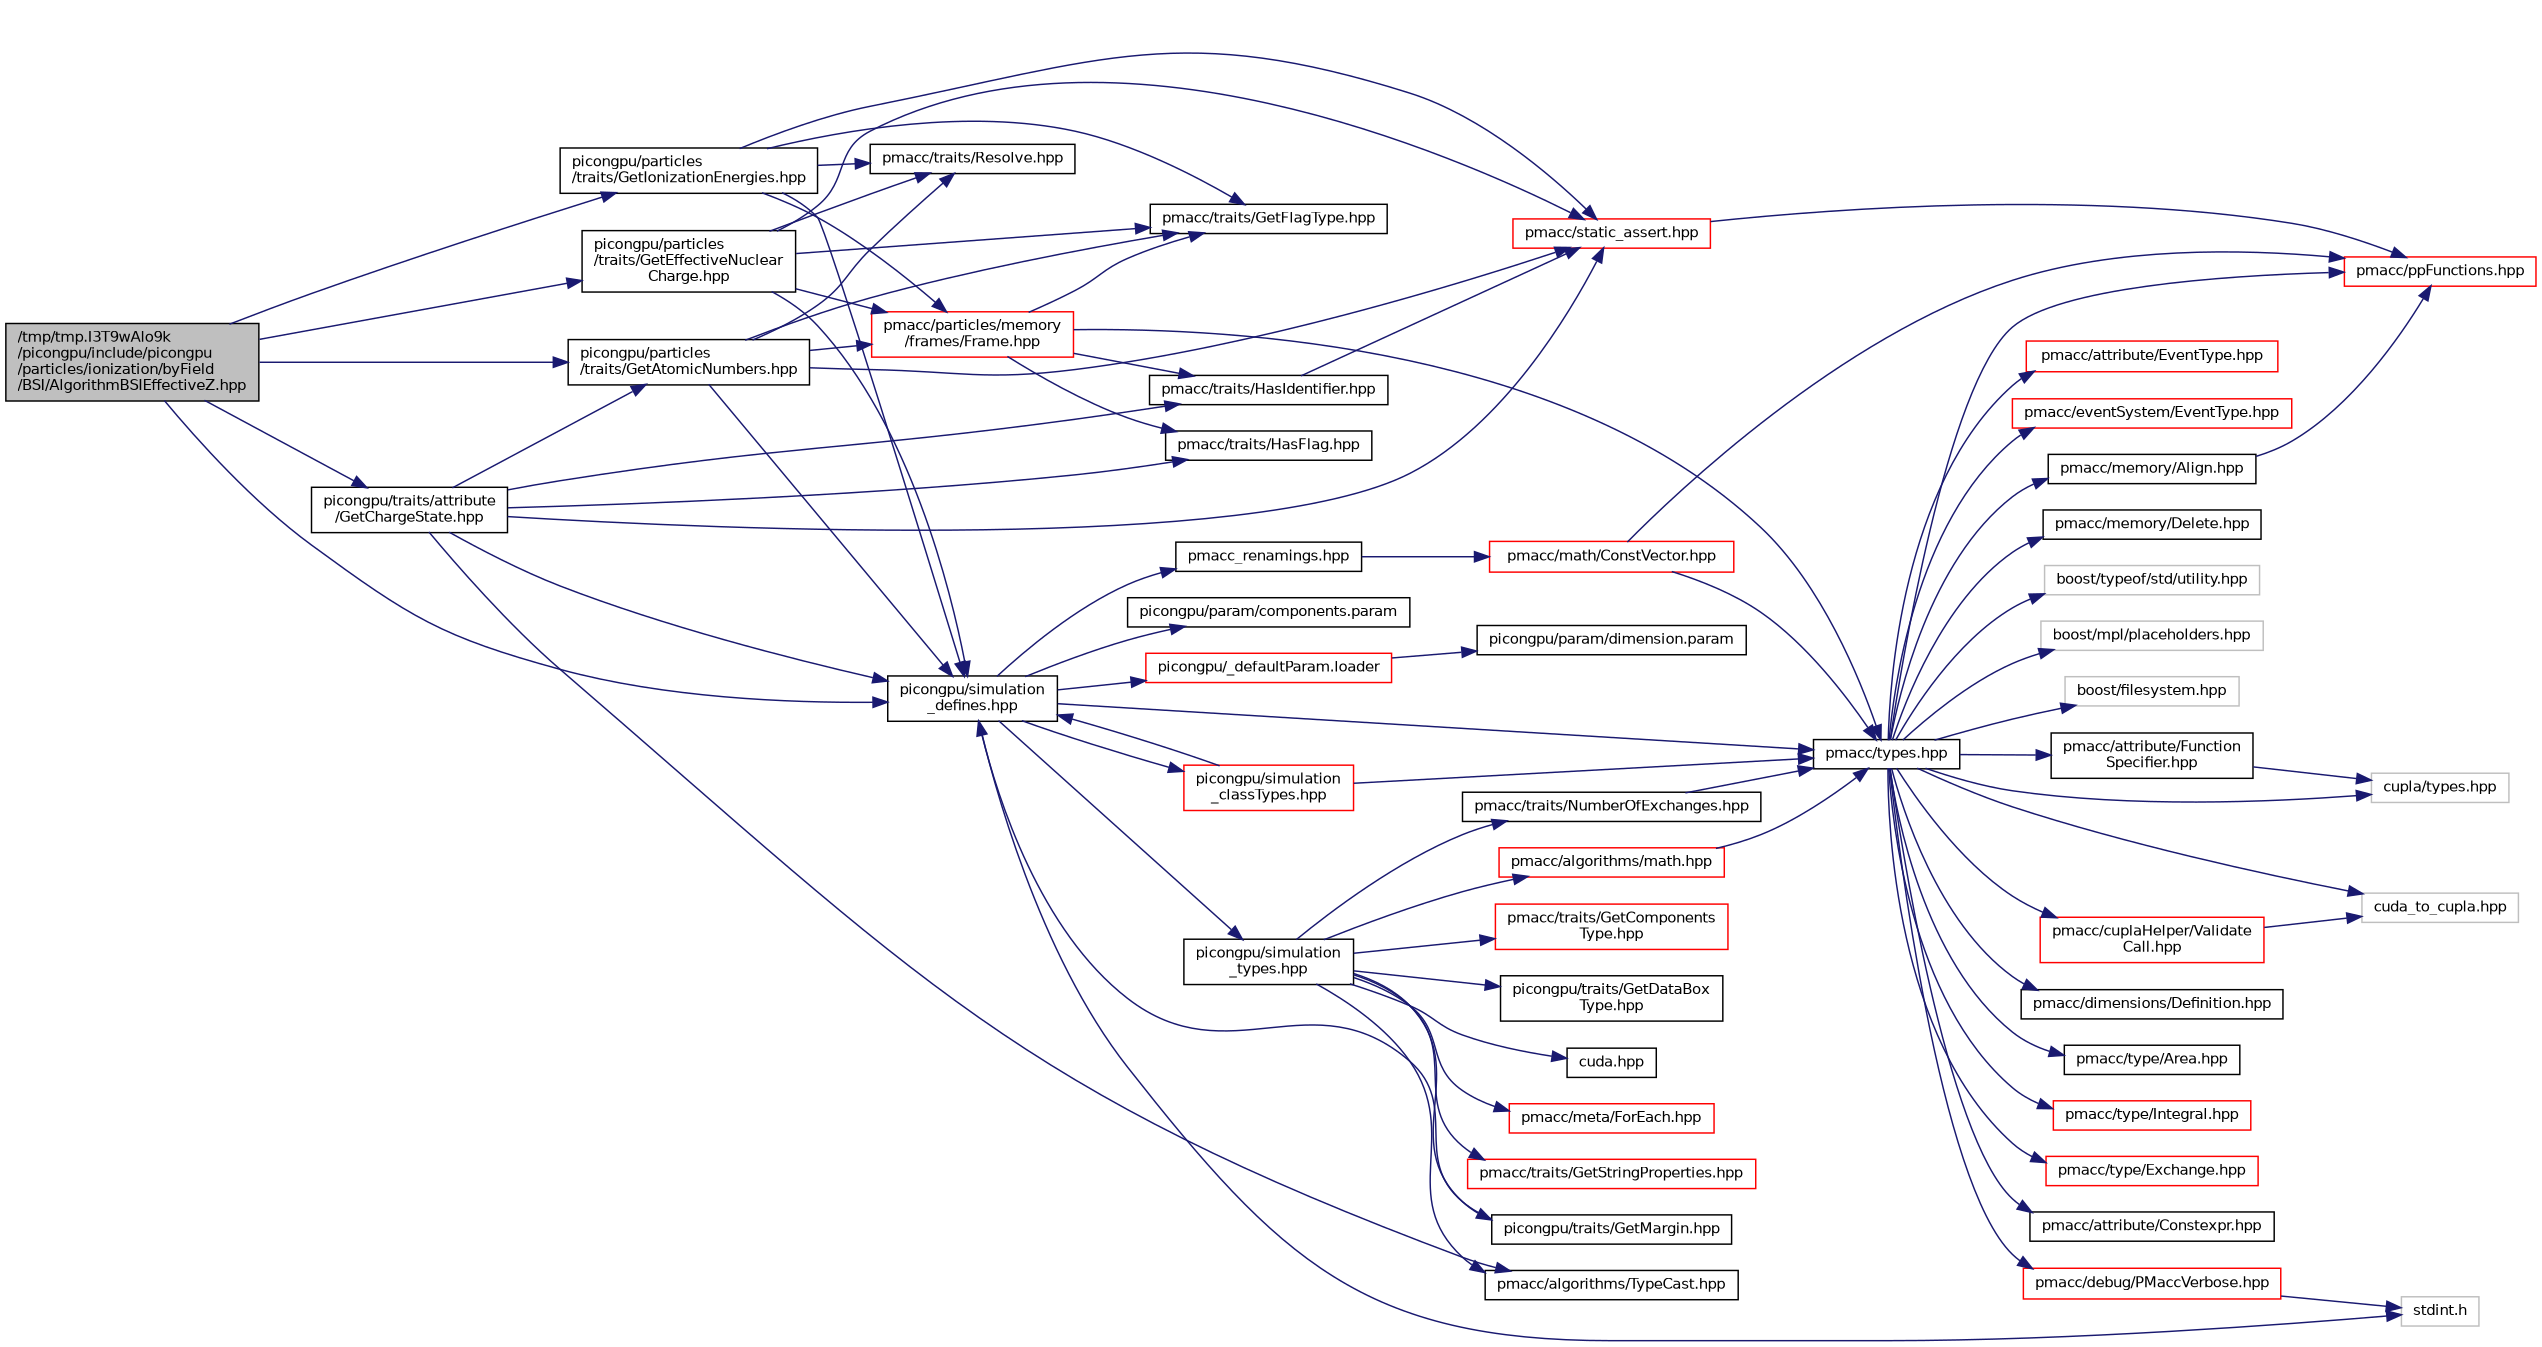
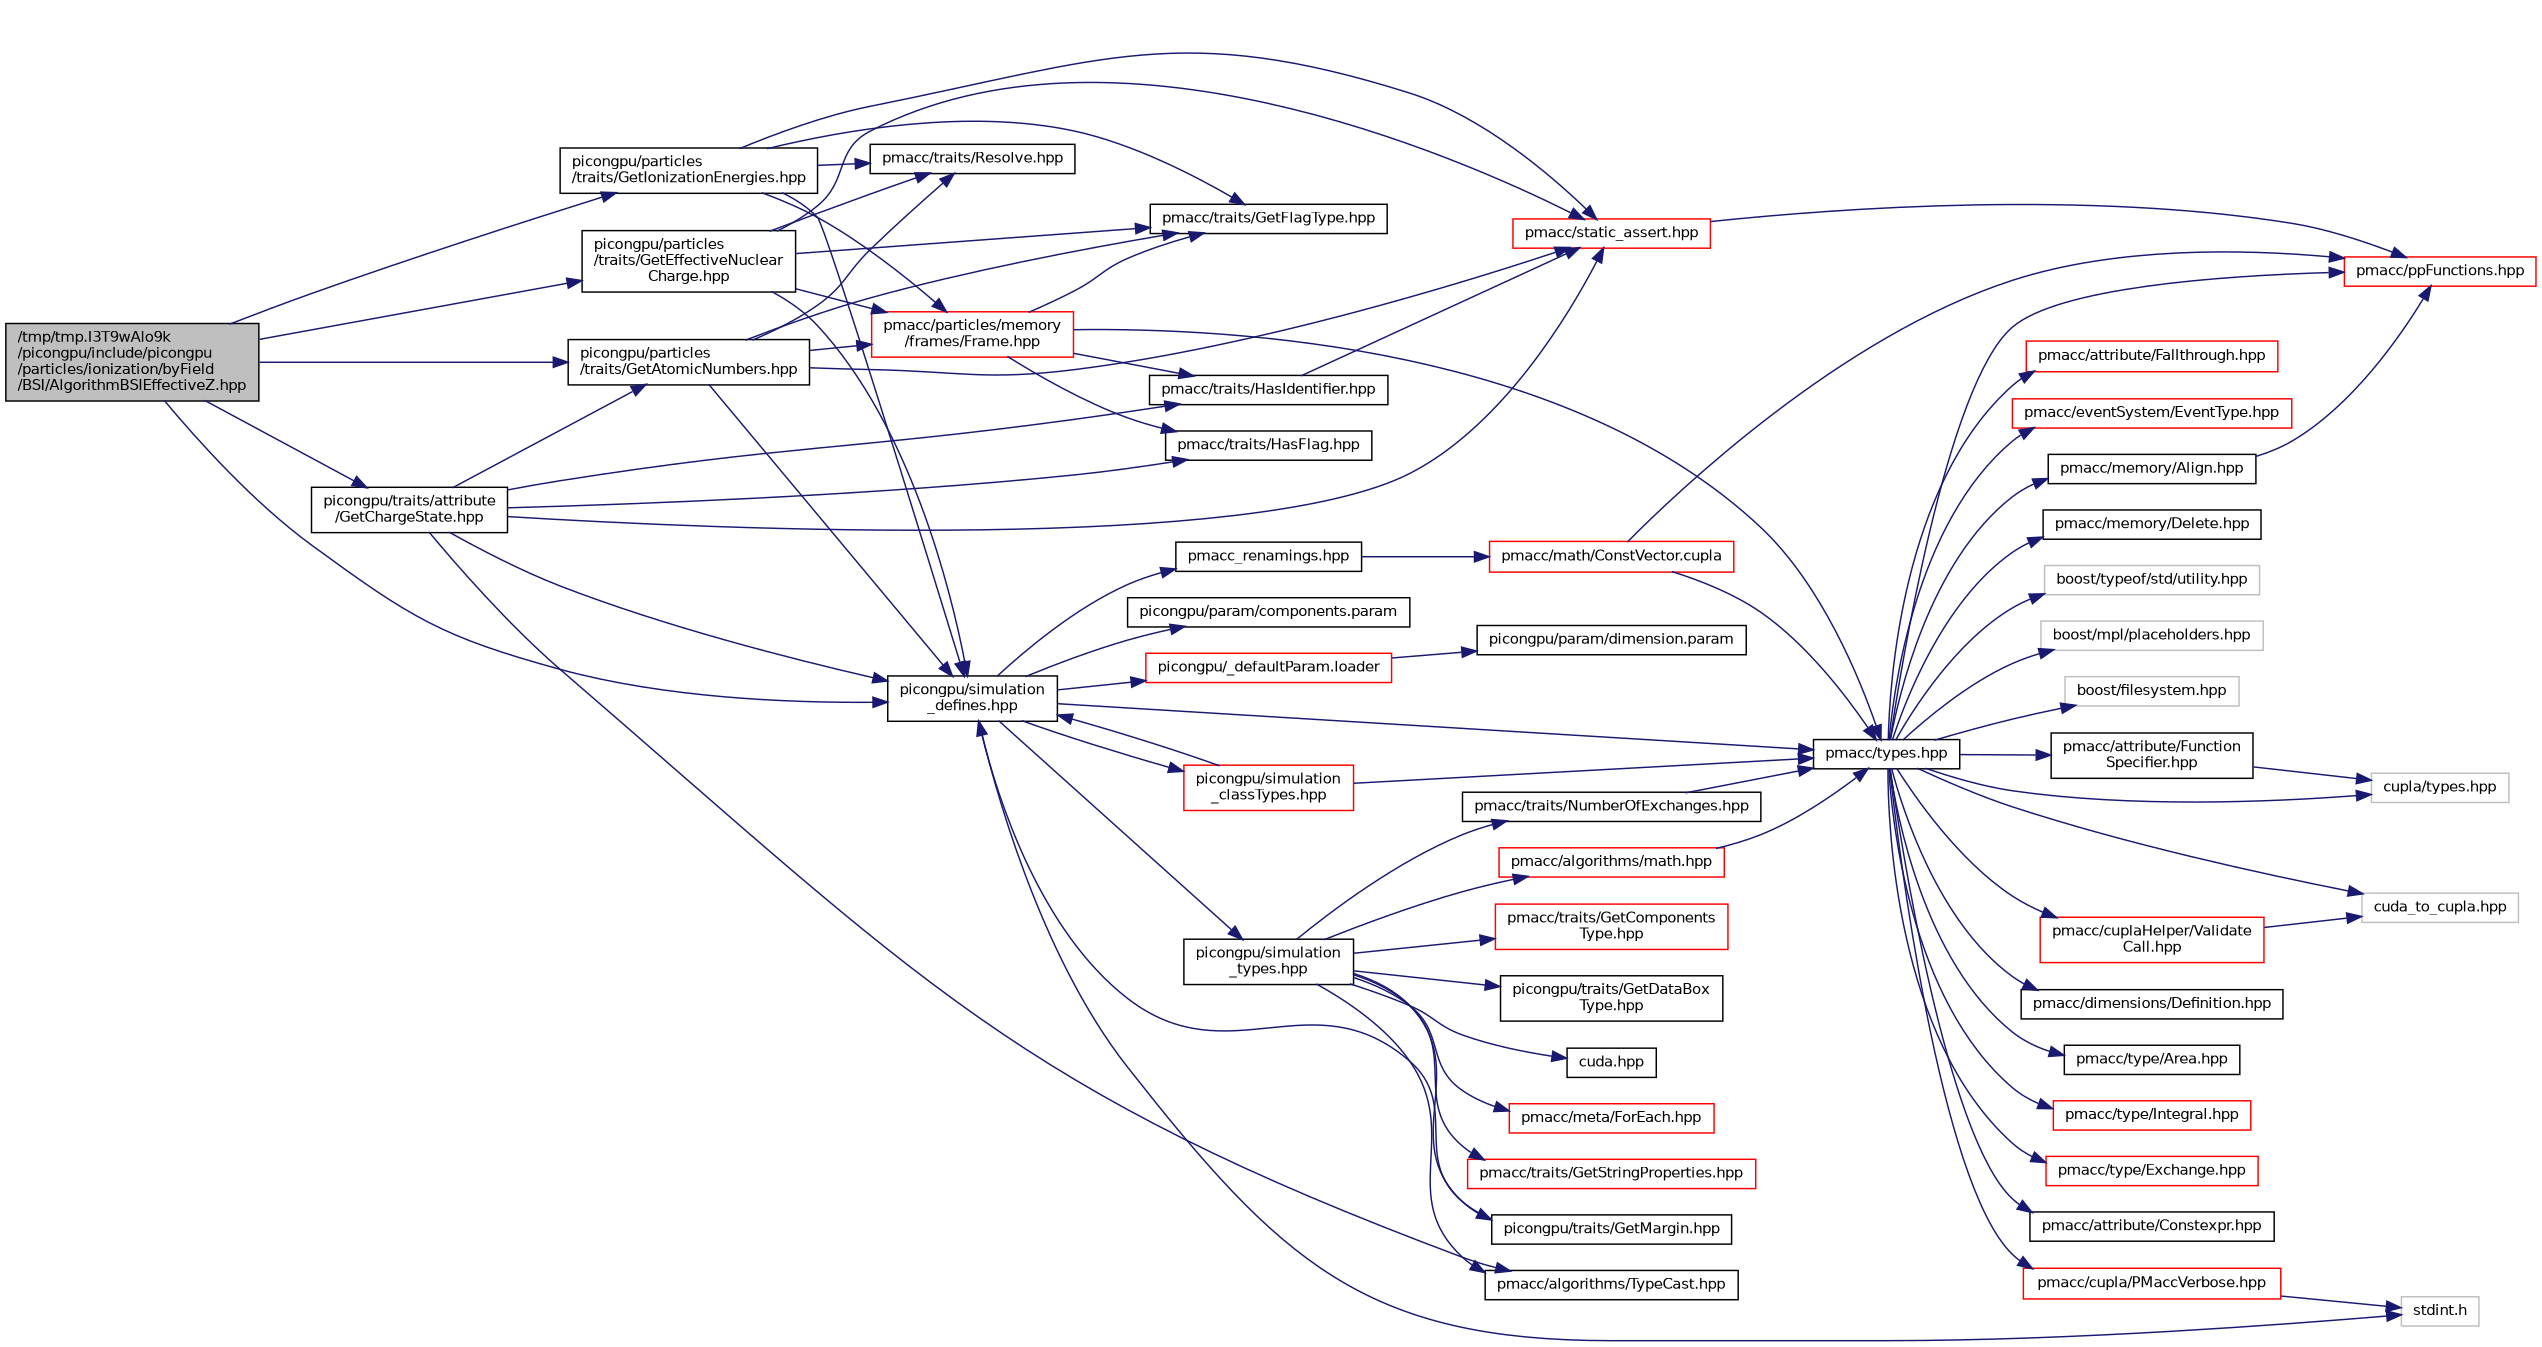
(2152, 356) -> (2152, 356)
(1612, 557) -> (1612, 557)
(2152, 1284) -> (2152, 1284)
